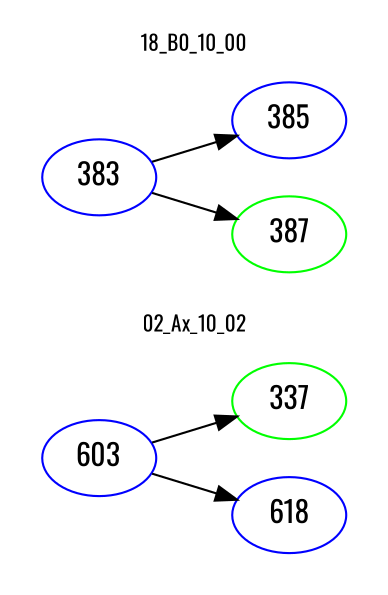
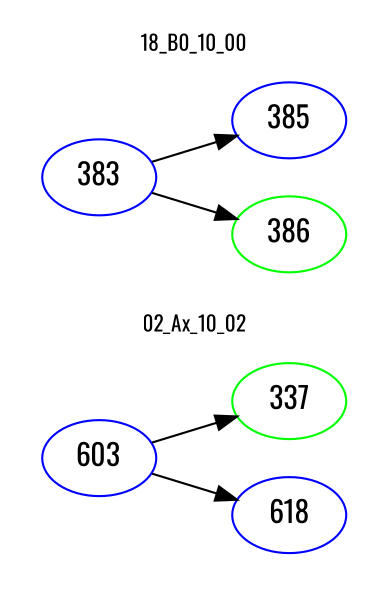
(289, 234) -> (289, 234)
